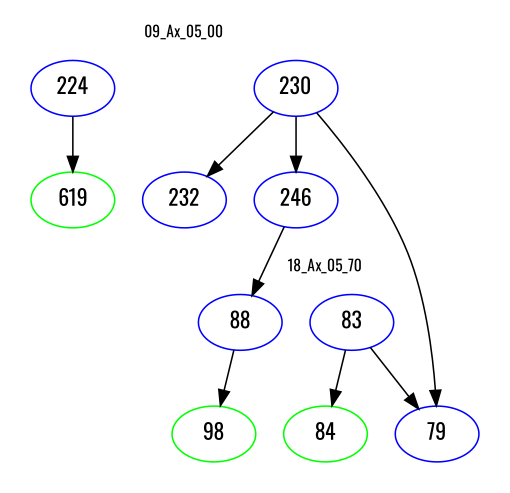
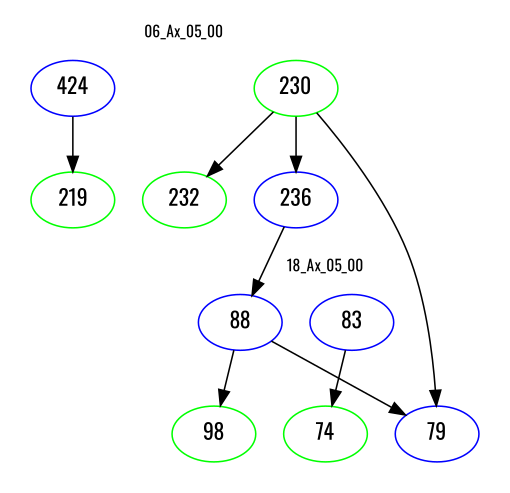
(184, 33) -> (184, 33)
(73, 88) -> (73, 88)
(296, 88) -> (296, 88)
(73, 200) -> (73, 200)
(184, 200) -> (184, 200)
(296, 200) -> (296, 200)
(325, 267) -> (325, 267)
(390, 372) -> (328, 373)
(325, 434) -> (325, 434)
